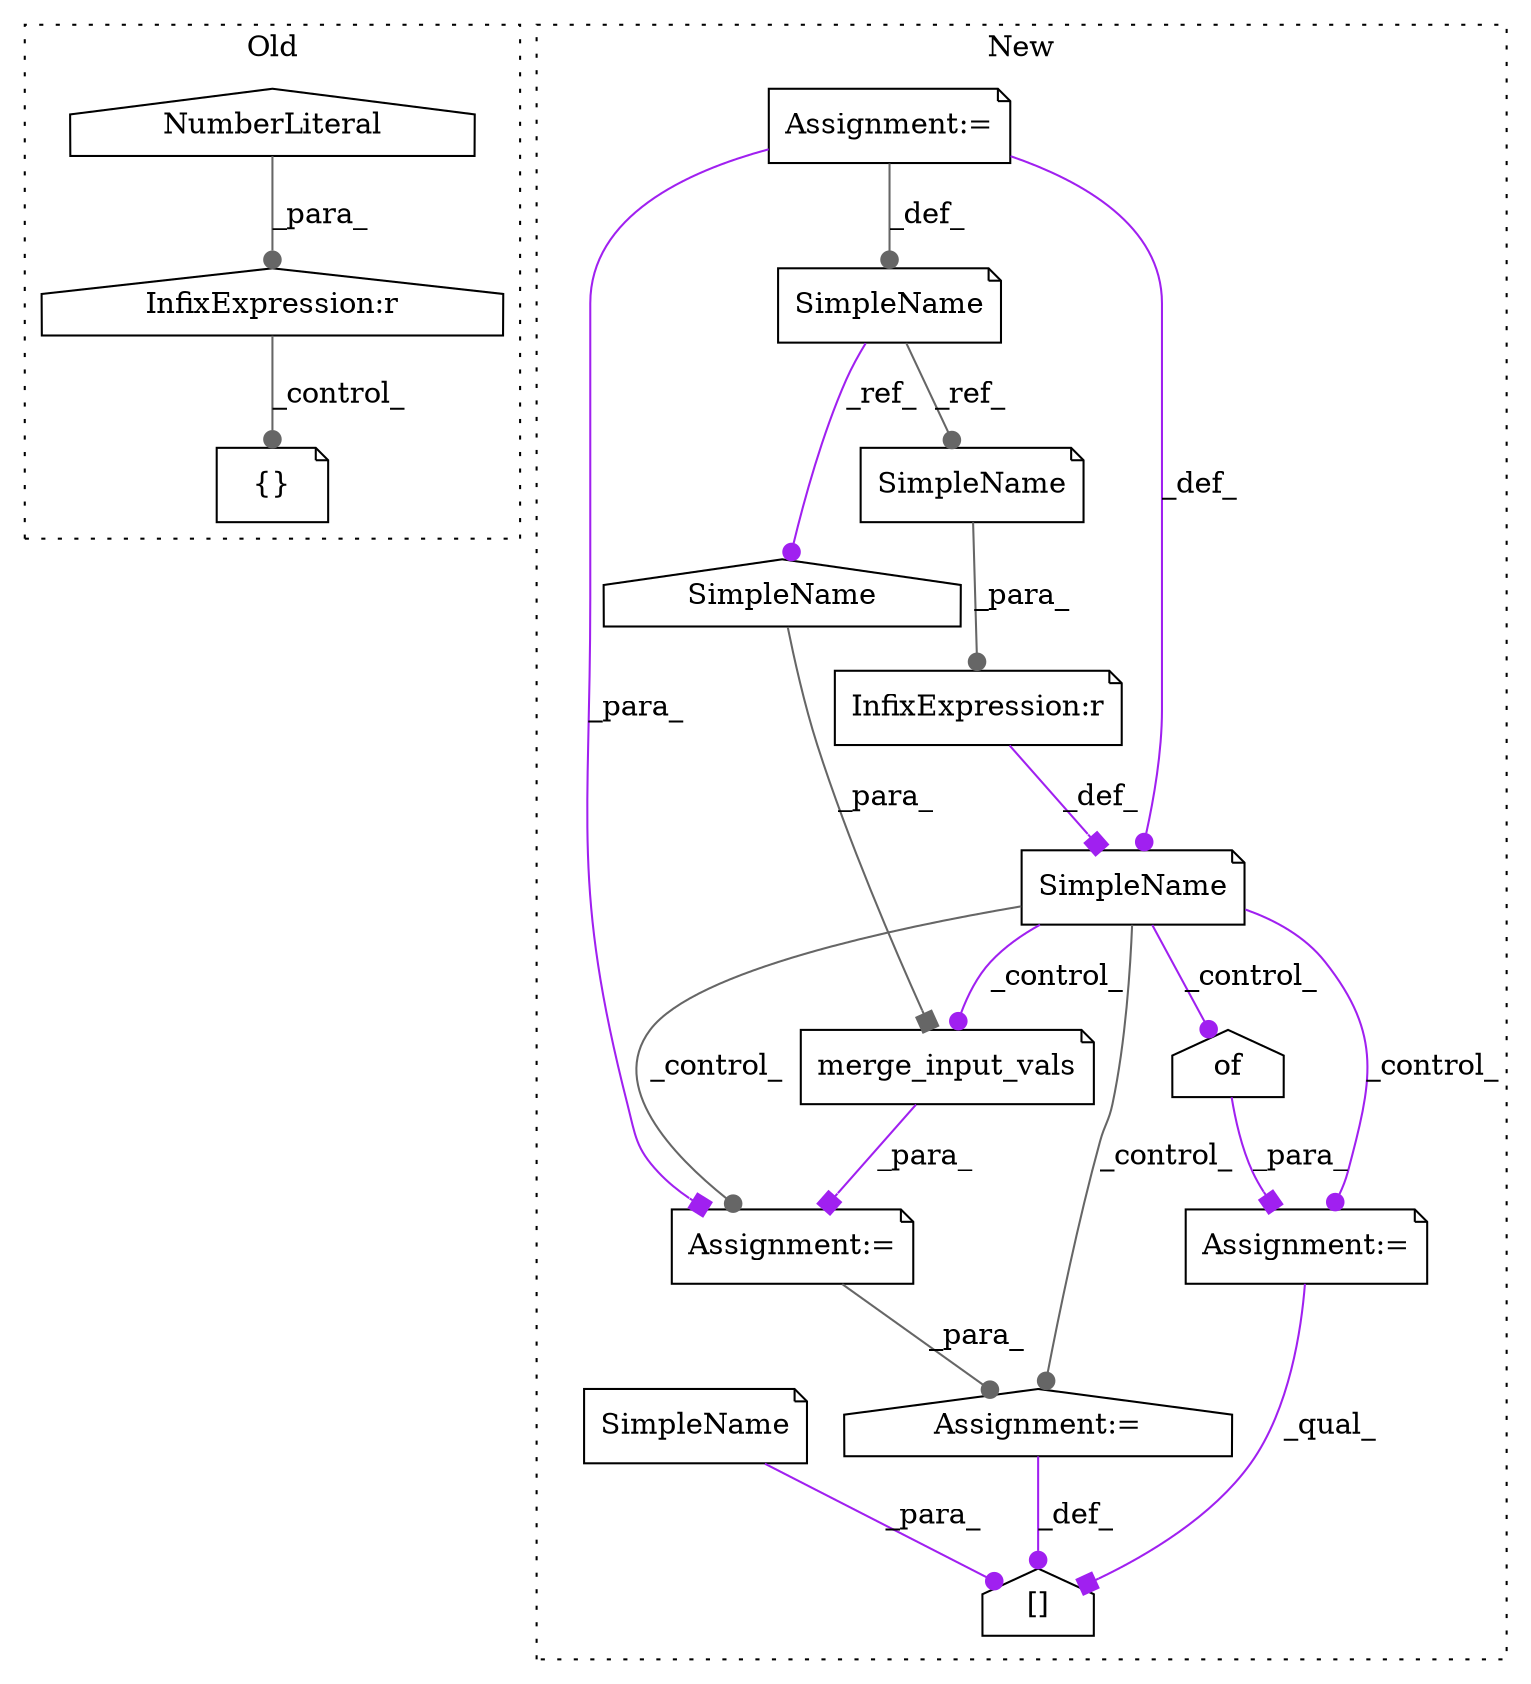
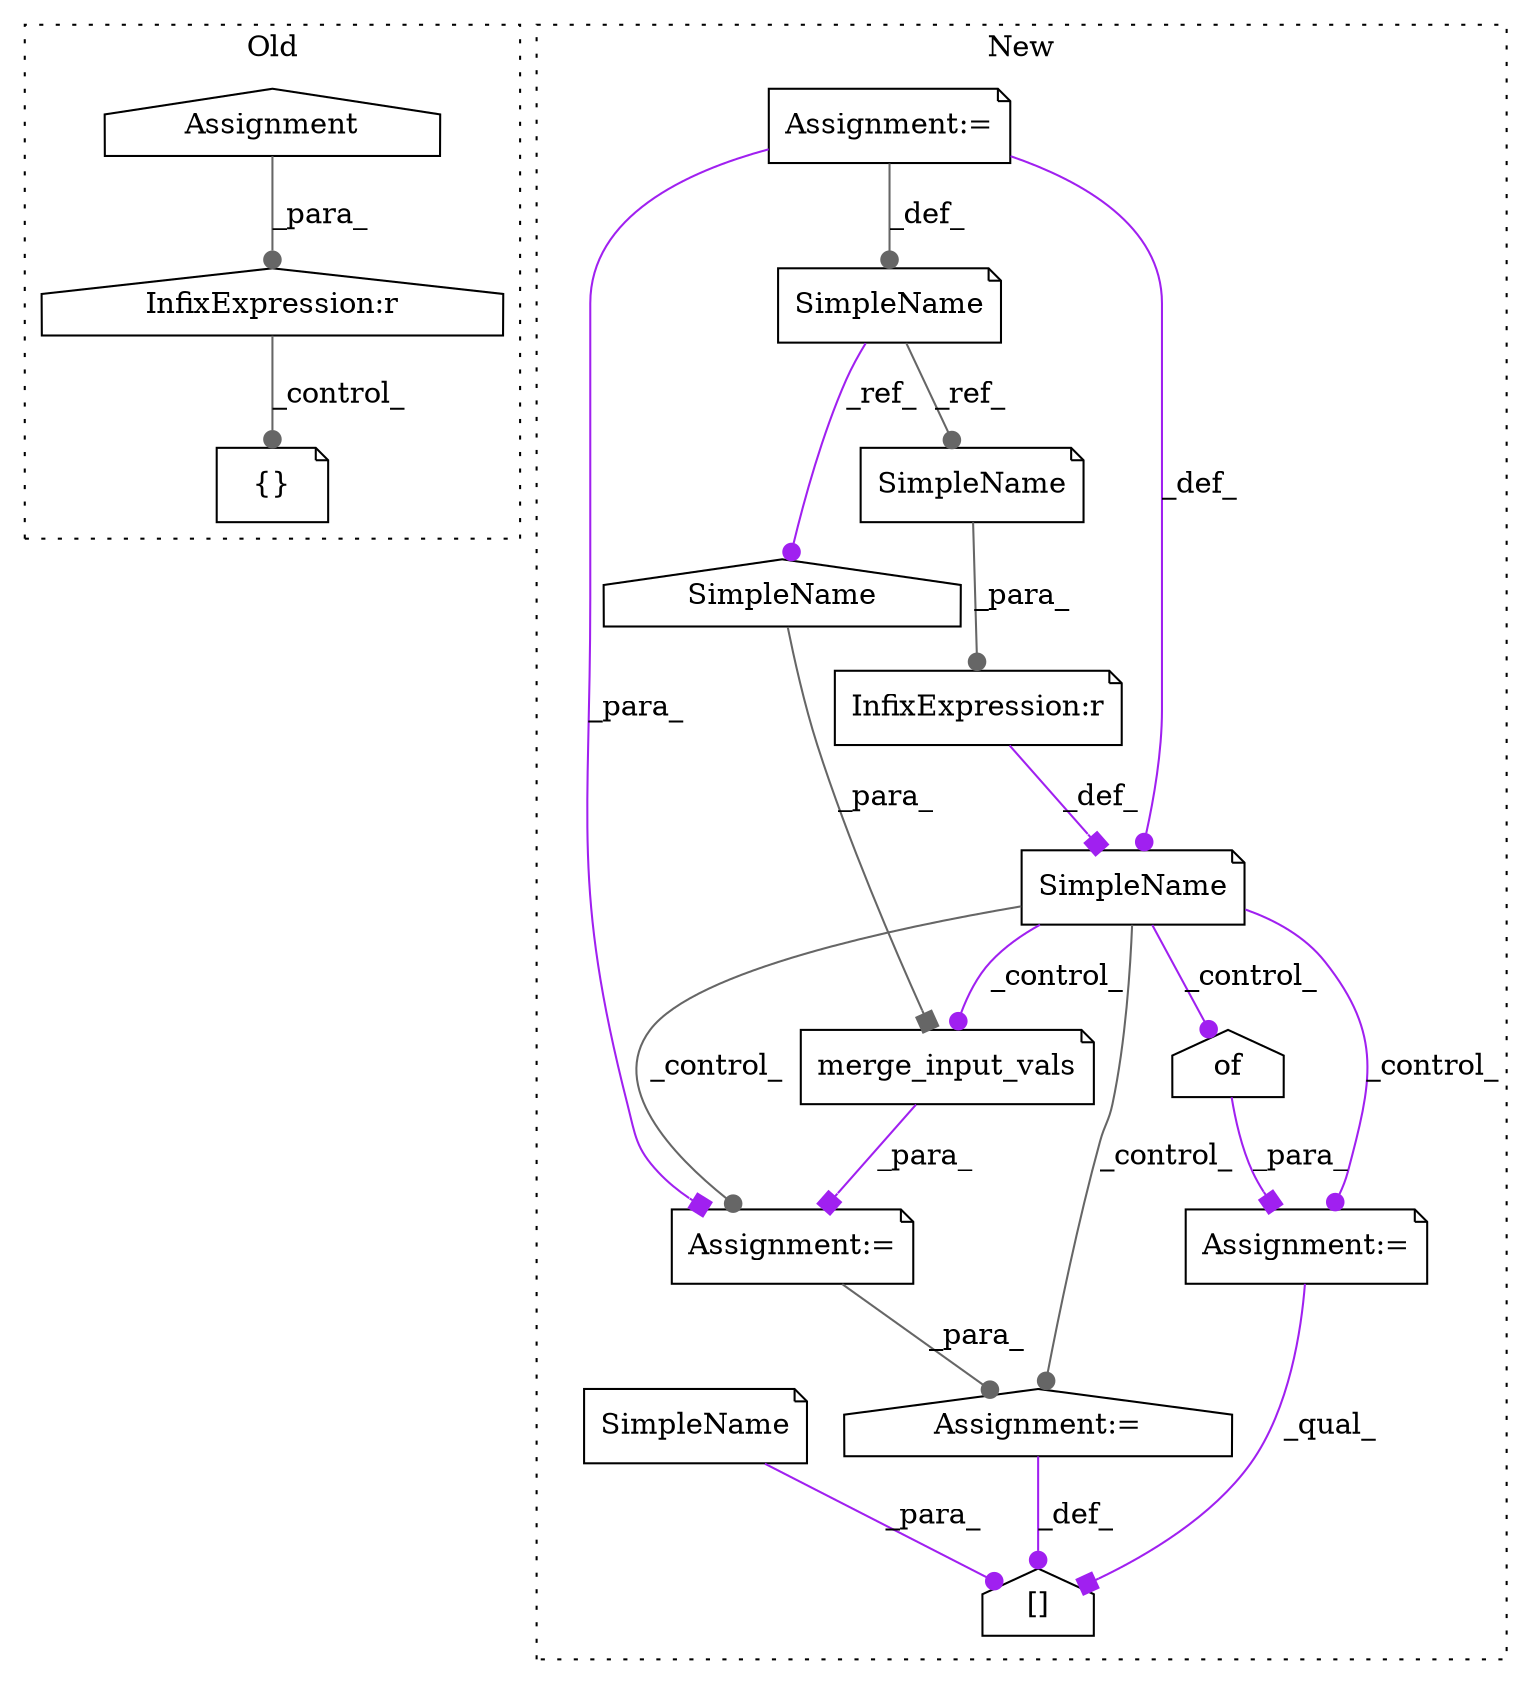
(272, 126) -> (272, 126)
